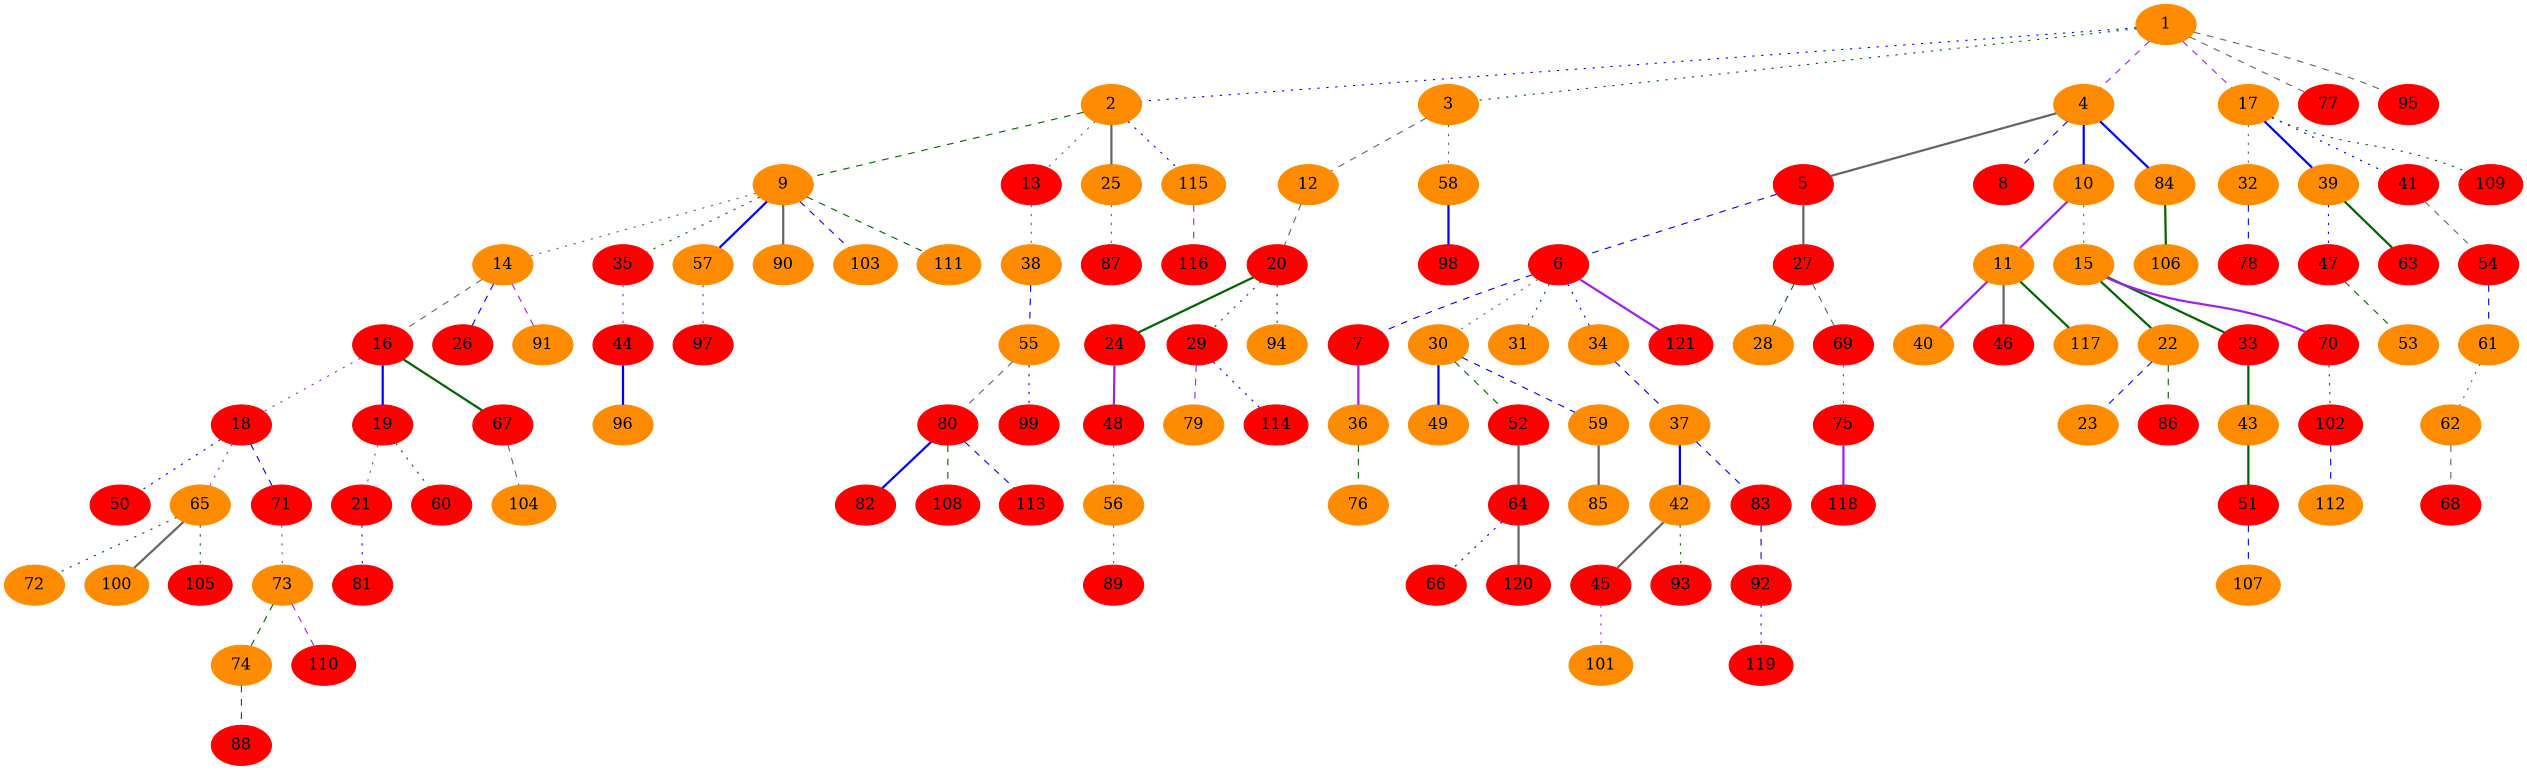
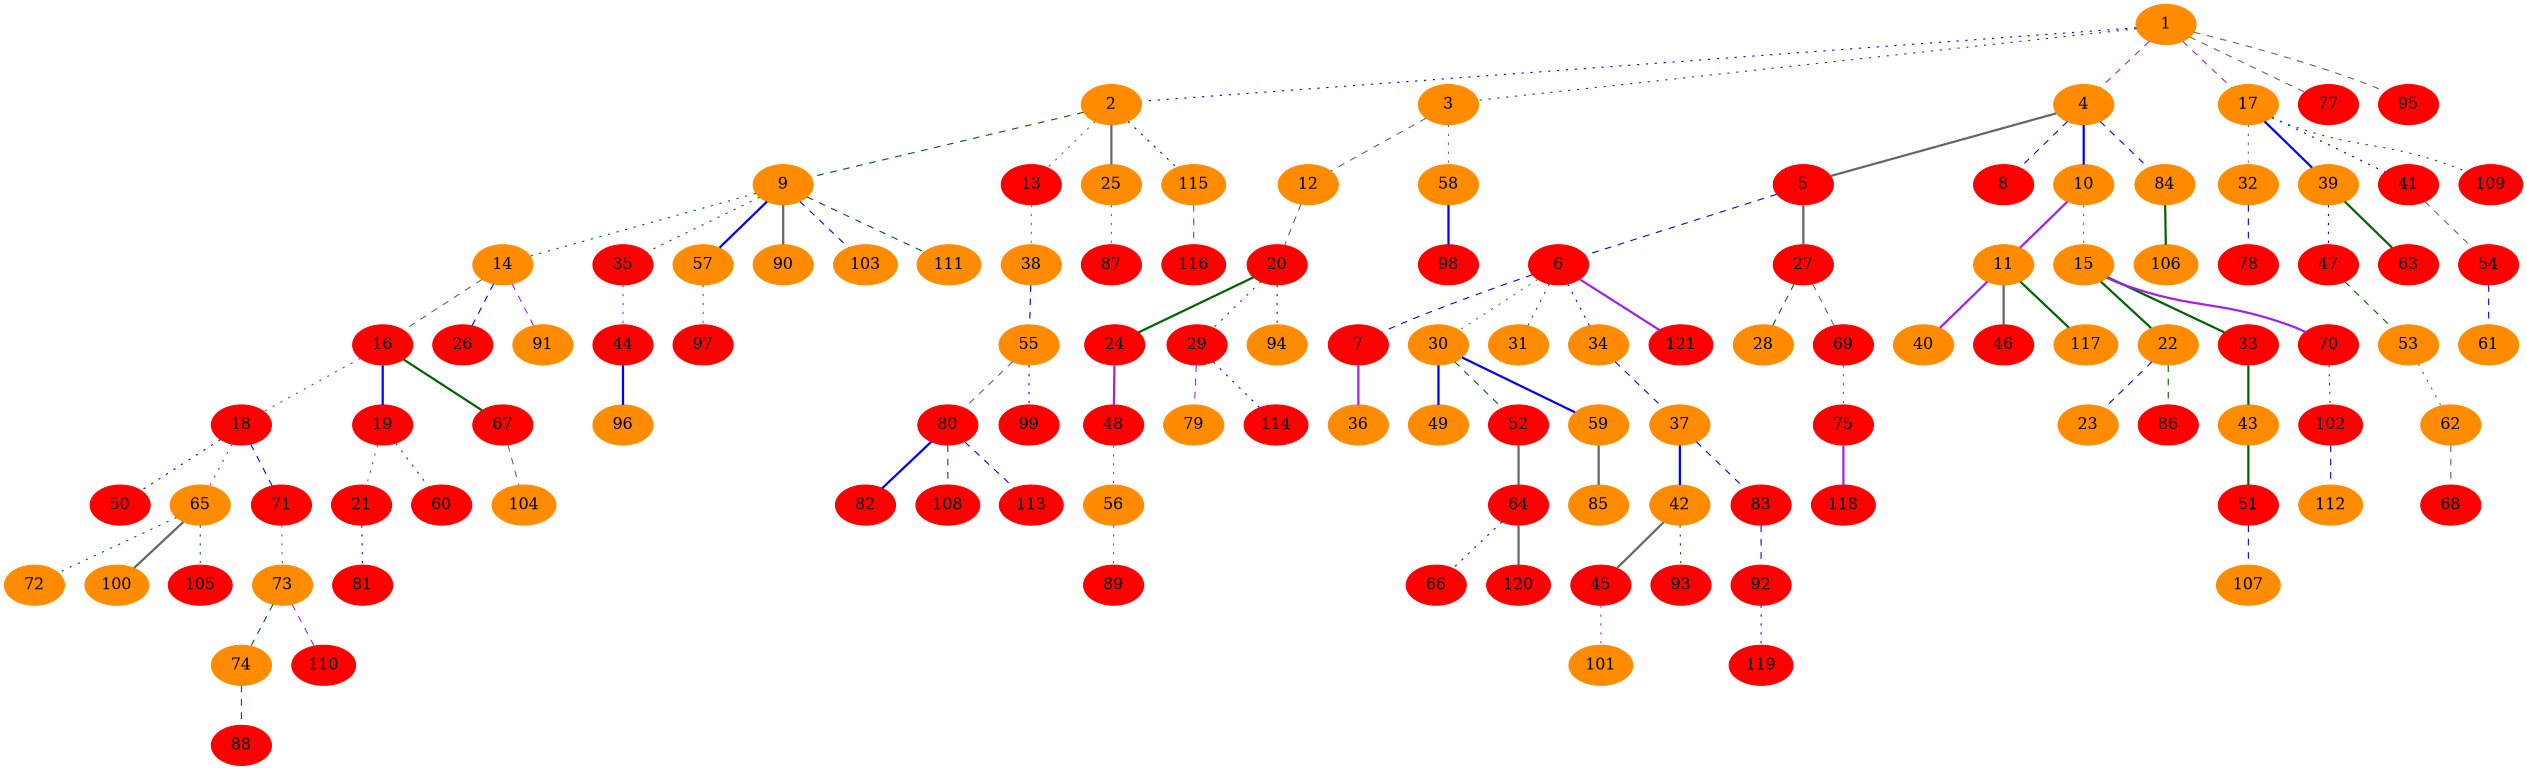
(2124, 145) -> (2124, 145)
(643, 225) -> (643, 225)
(1519, 385) -> (1519, 385)
(2470, 385) -> (2430, 385)
(1358, 505) -> none
